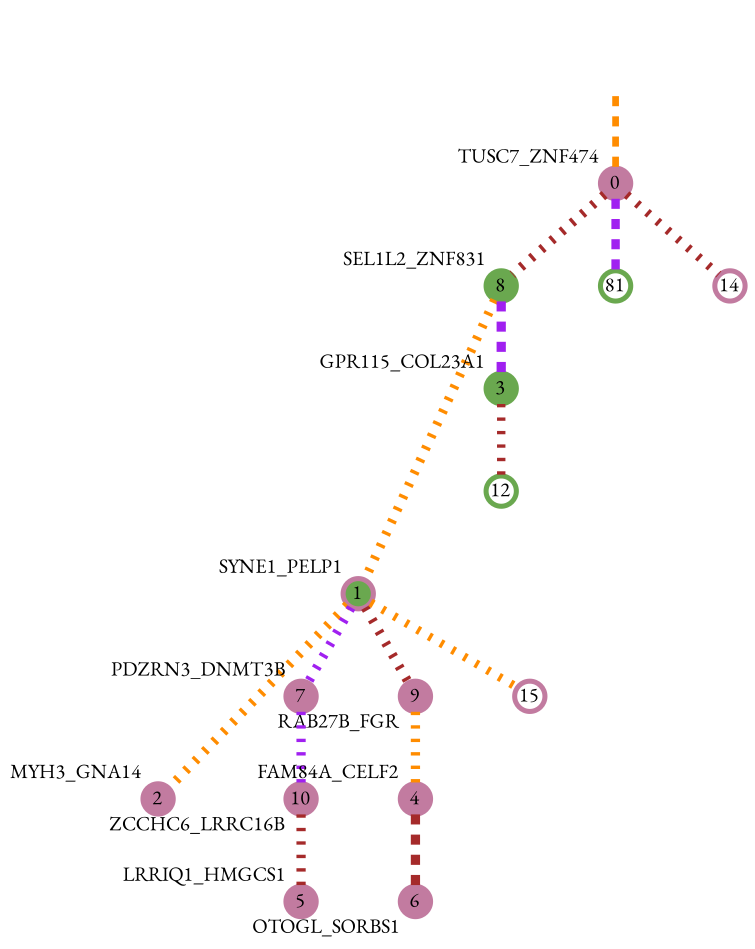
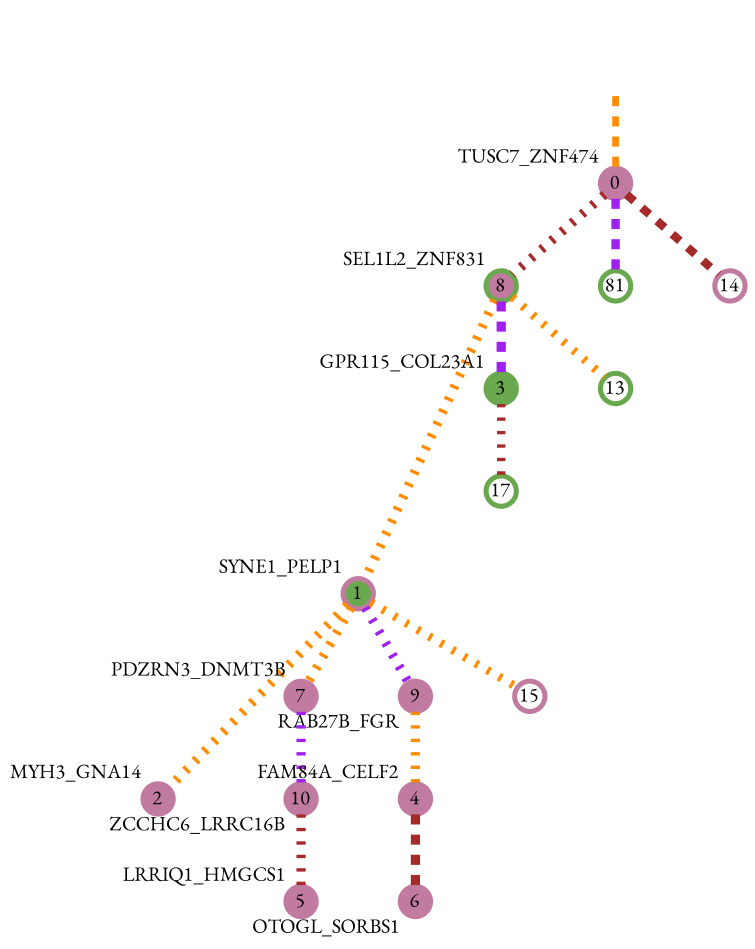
(673, 234) -> (673, 234)
(501, 286) -> (501, 286)
none -> (616, 389)
(501, 491) -> (501, 491)
(330, 645) -> (330, 645)
(387, 645) -> (387, 645)
